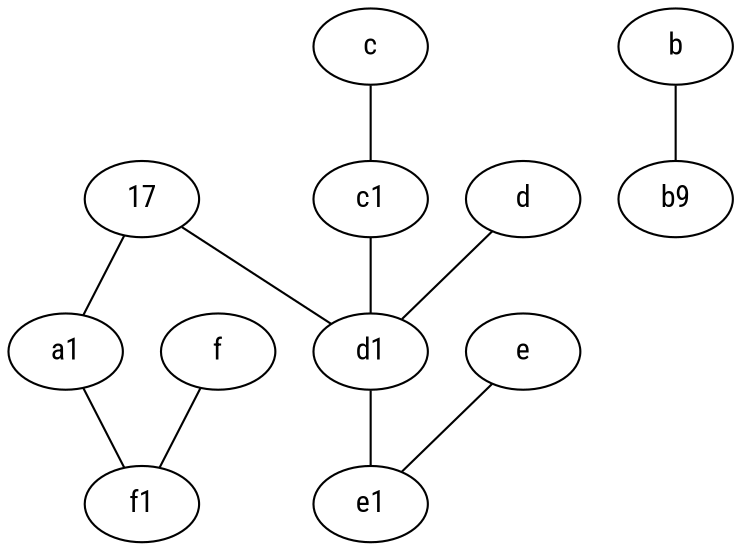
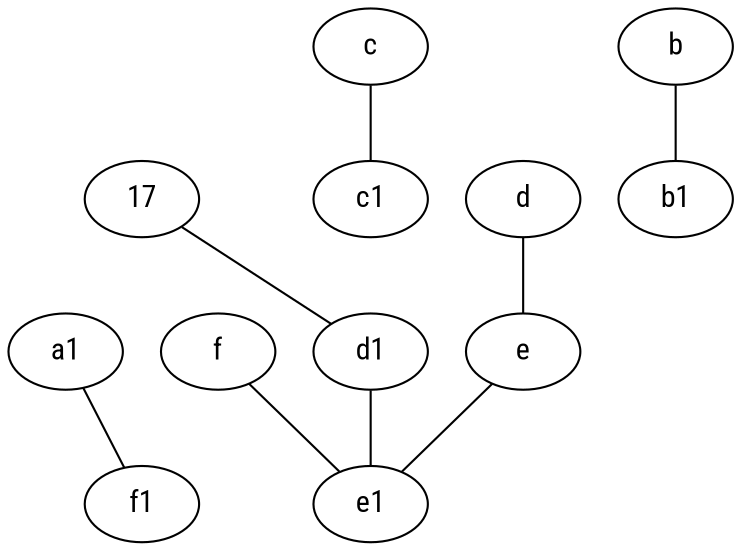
(676, 199) -> (676, 199)
(104, 275) -> none
(447, 275) -> (523, 276)
(371, 276) -> none
(180, 428) -> (294, 428)
